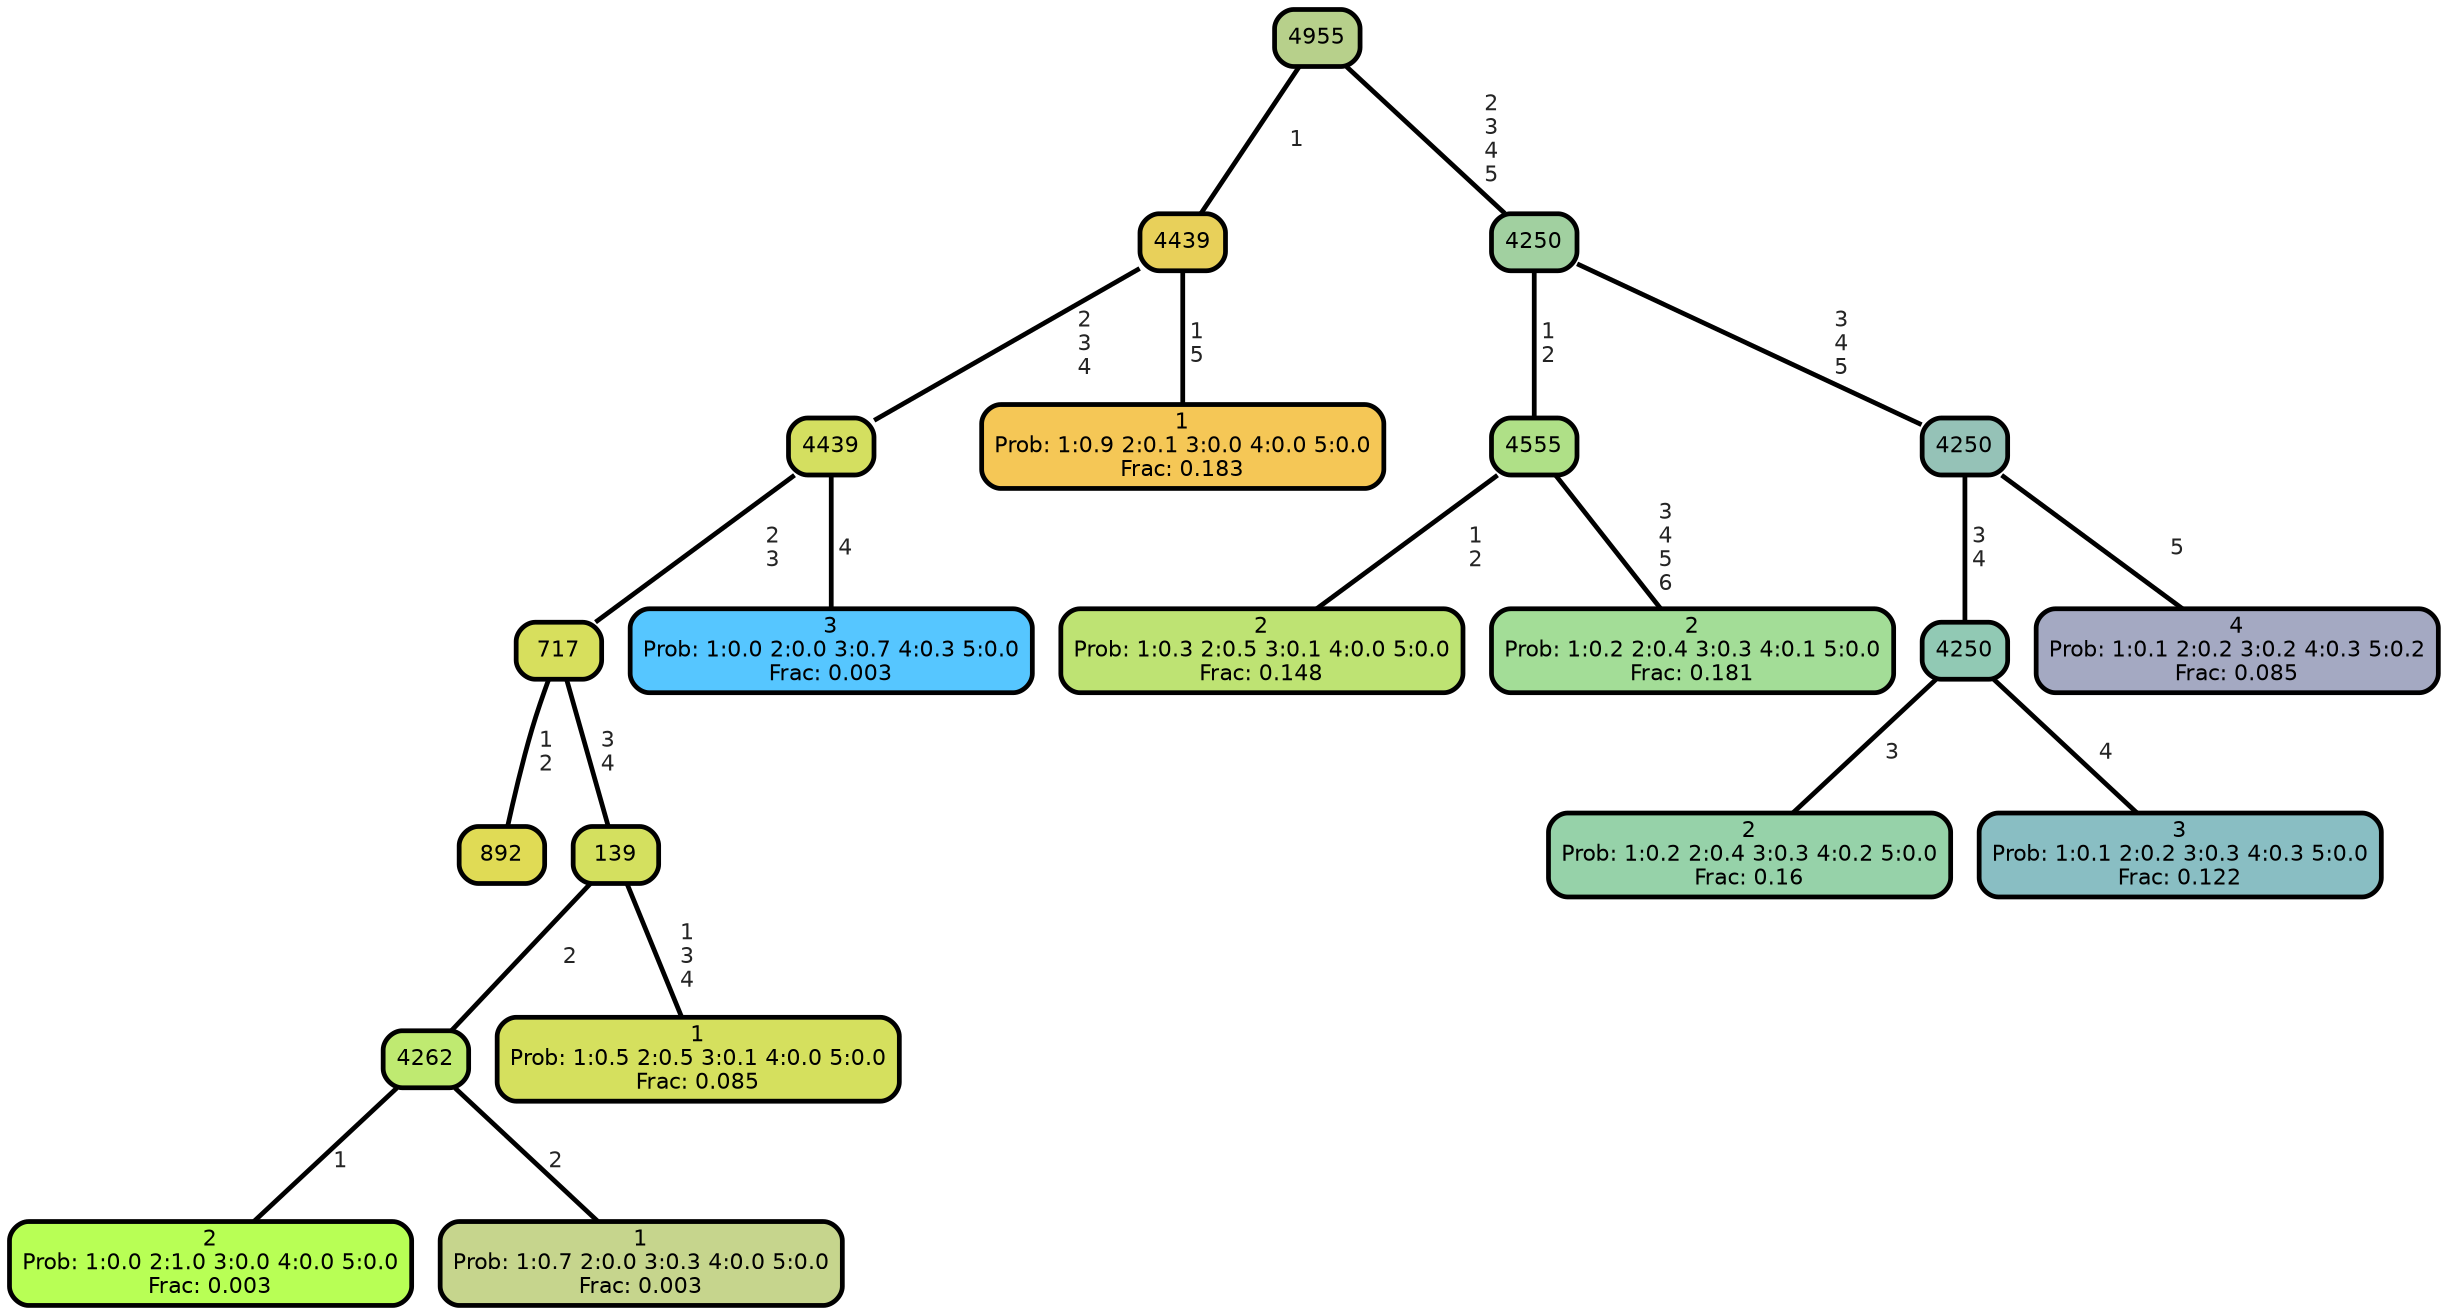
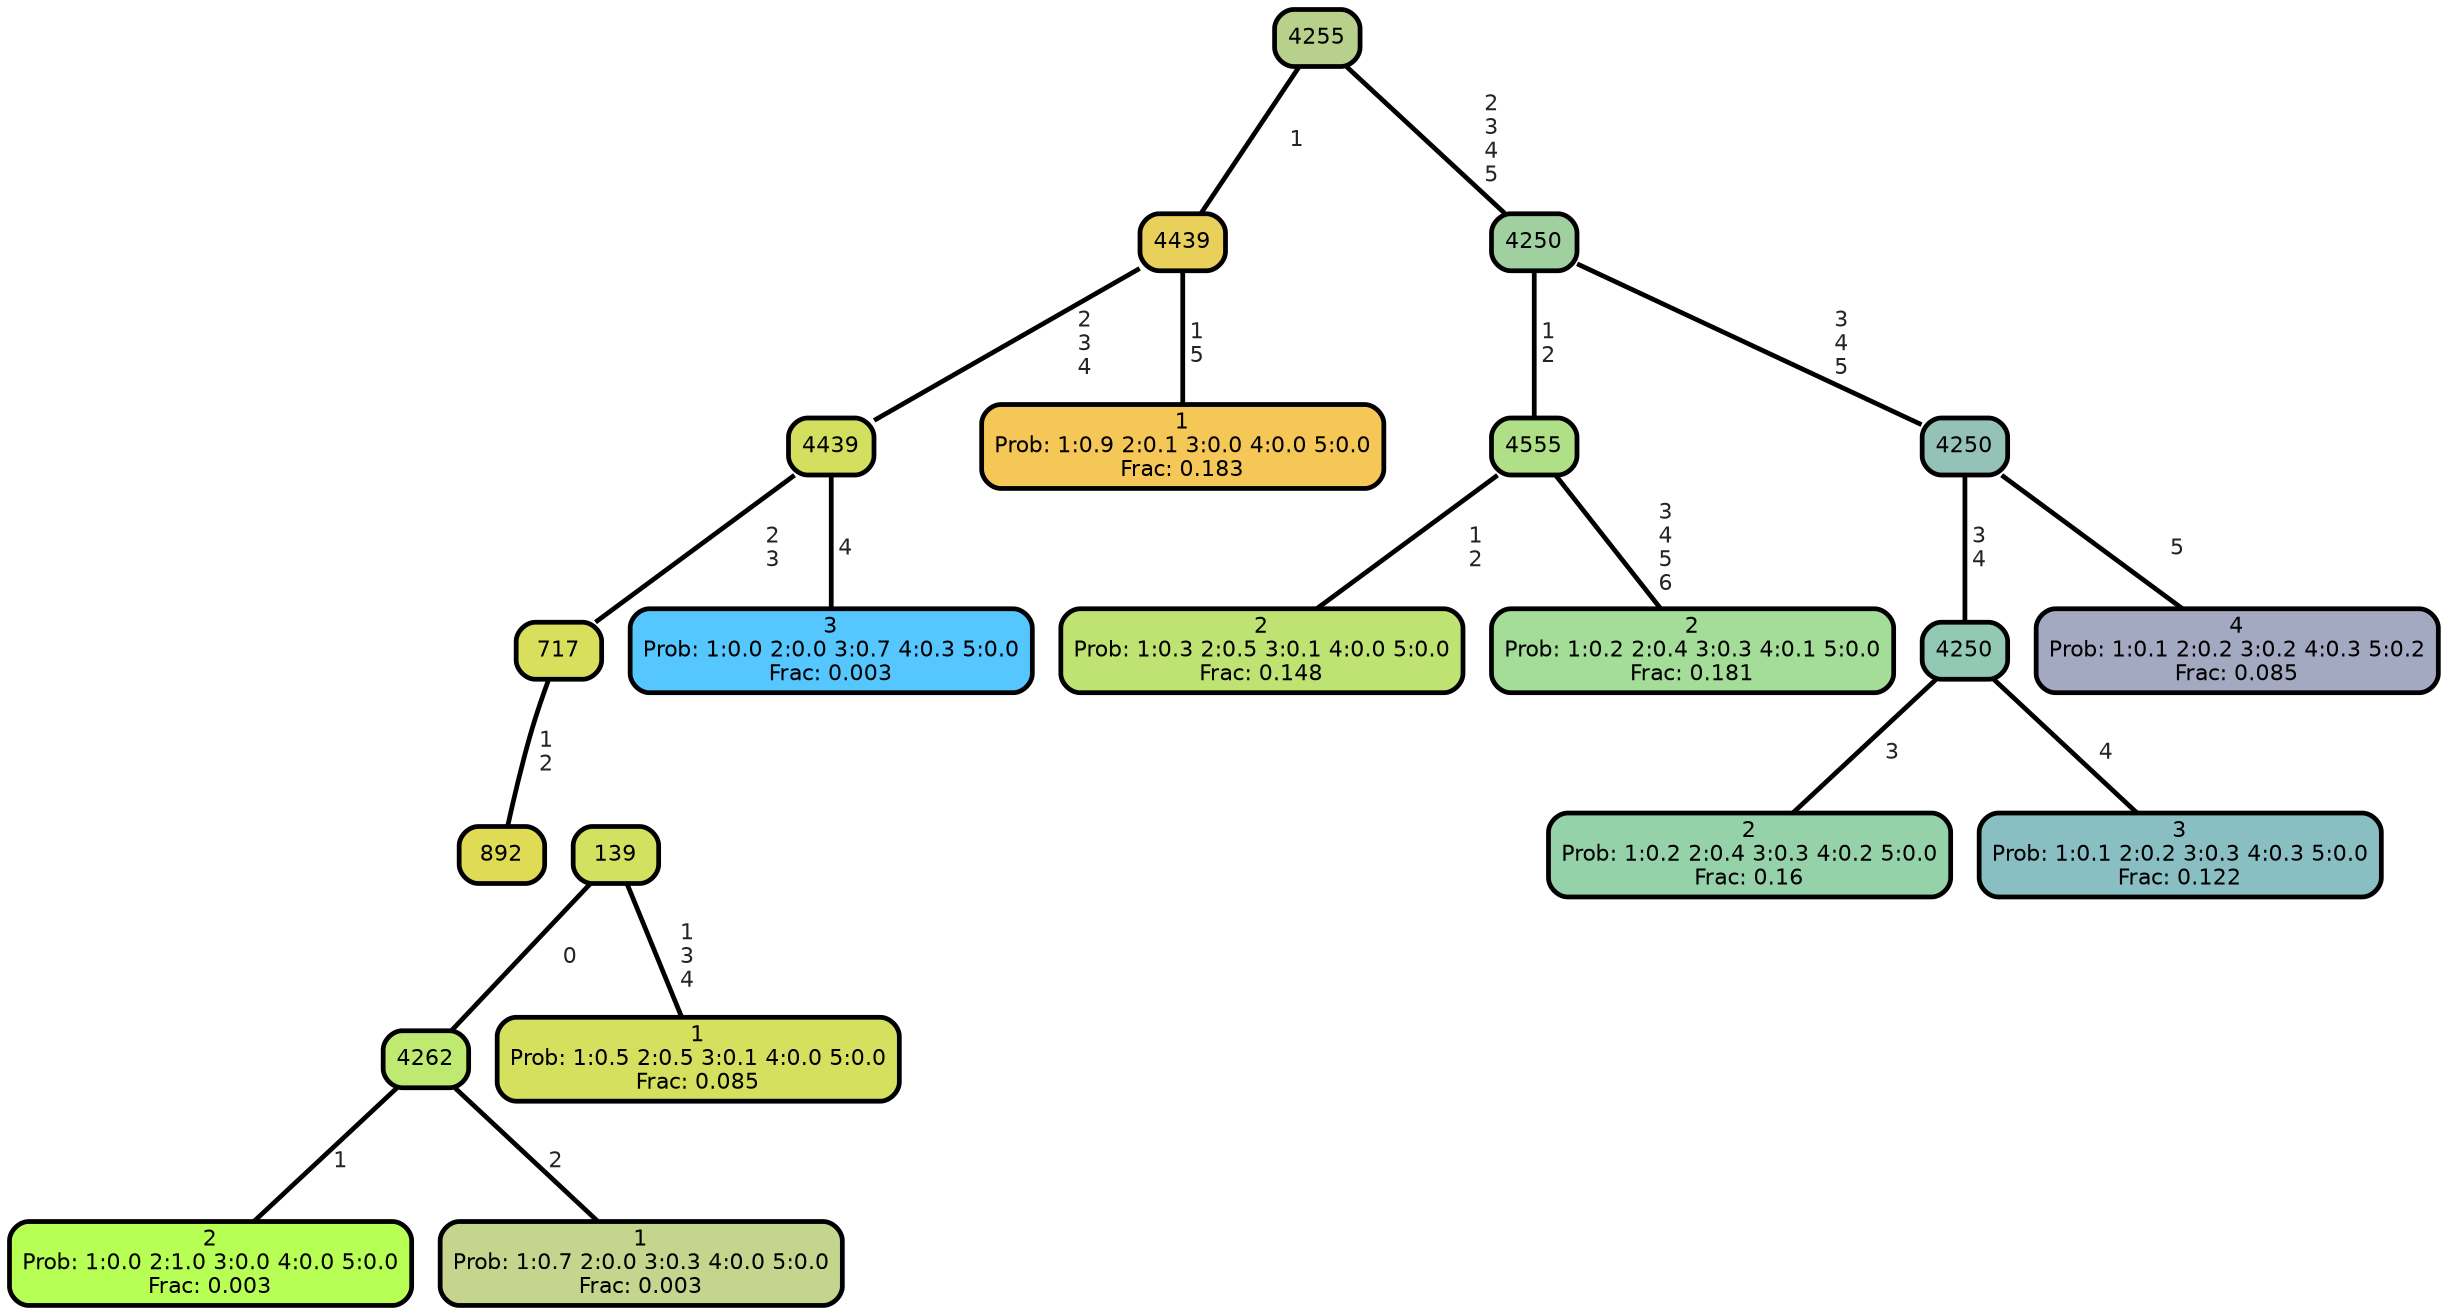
(1317, 38) -> (1317, 38)
(587, 753) -> none
(567, 957) -> (567, 957)
